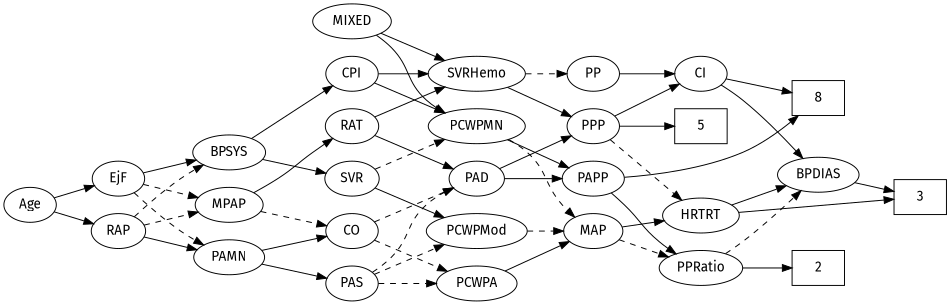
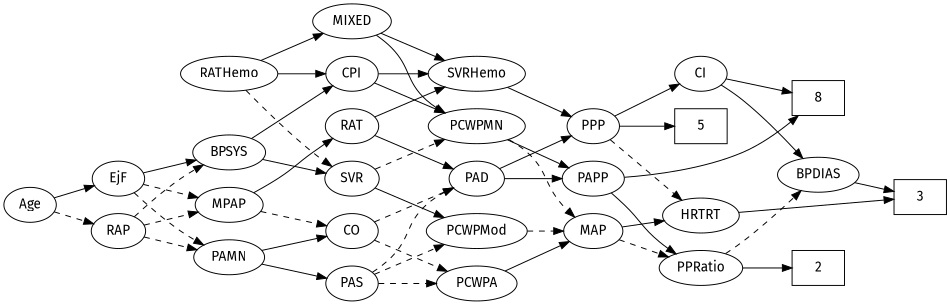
none -> (229, 74)
(593, 74) -> none
(754, 197) -> none
(69, 216) -> (69, 216)
(166, 242) -> (166, 242)
